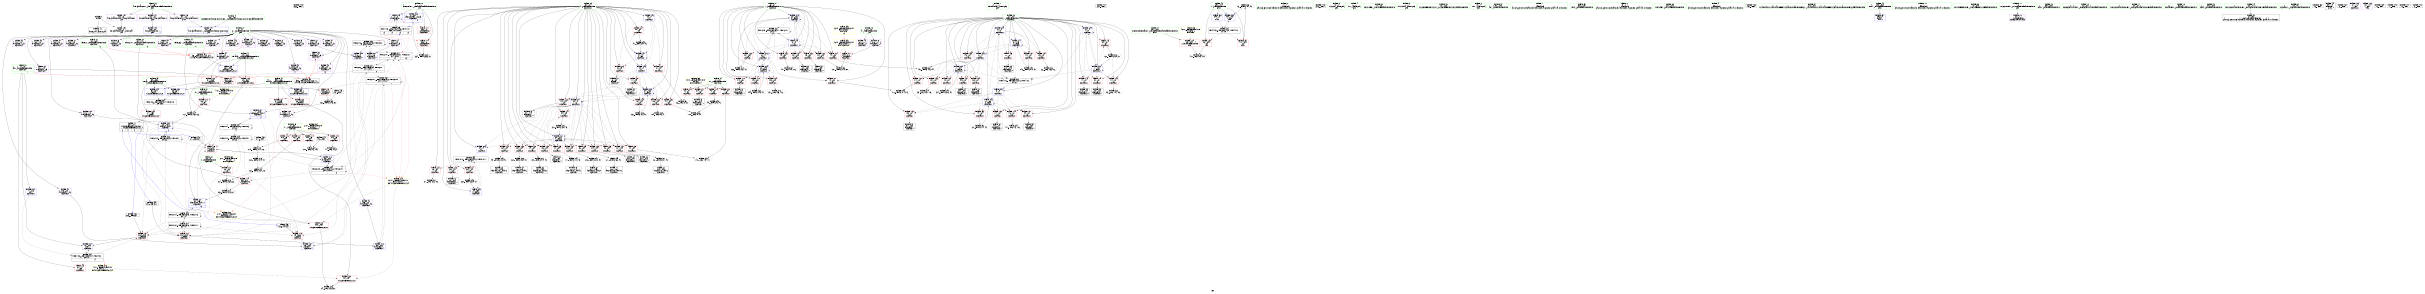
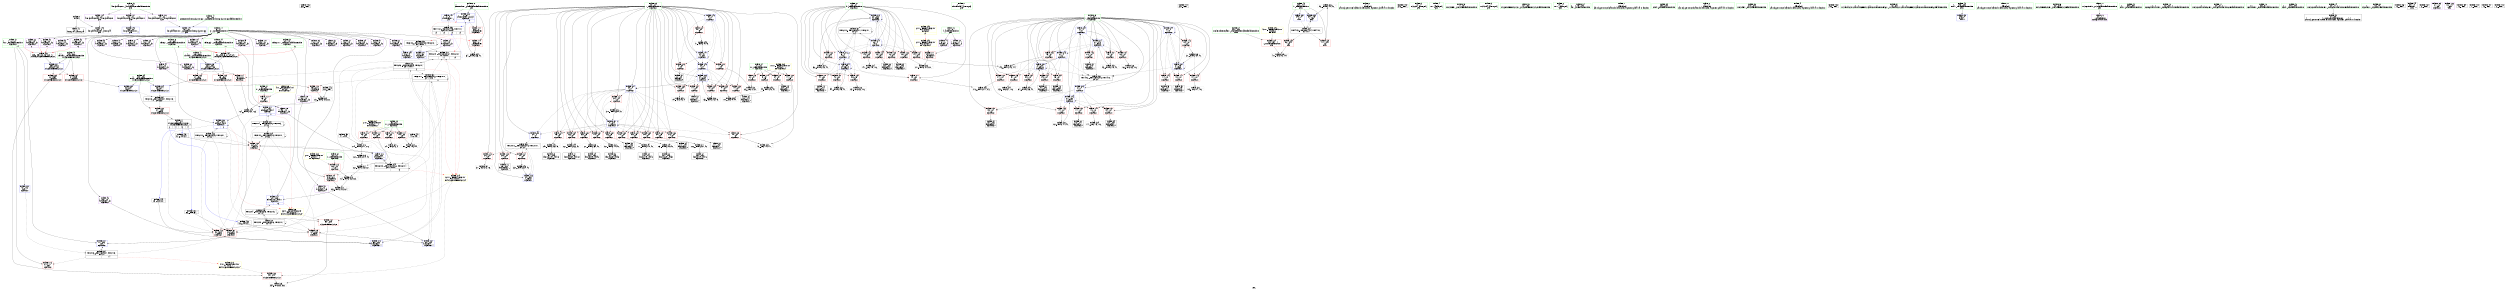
(226, 86) -> (101, 83)
(641, 86) -> (699, 83)
